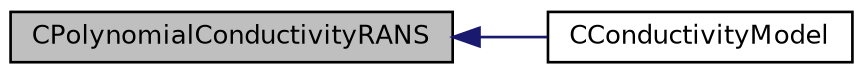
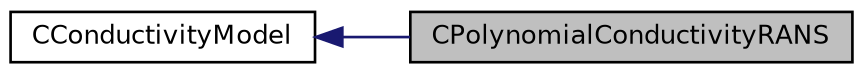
(514, 37) -> (376, 37)
